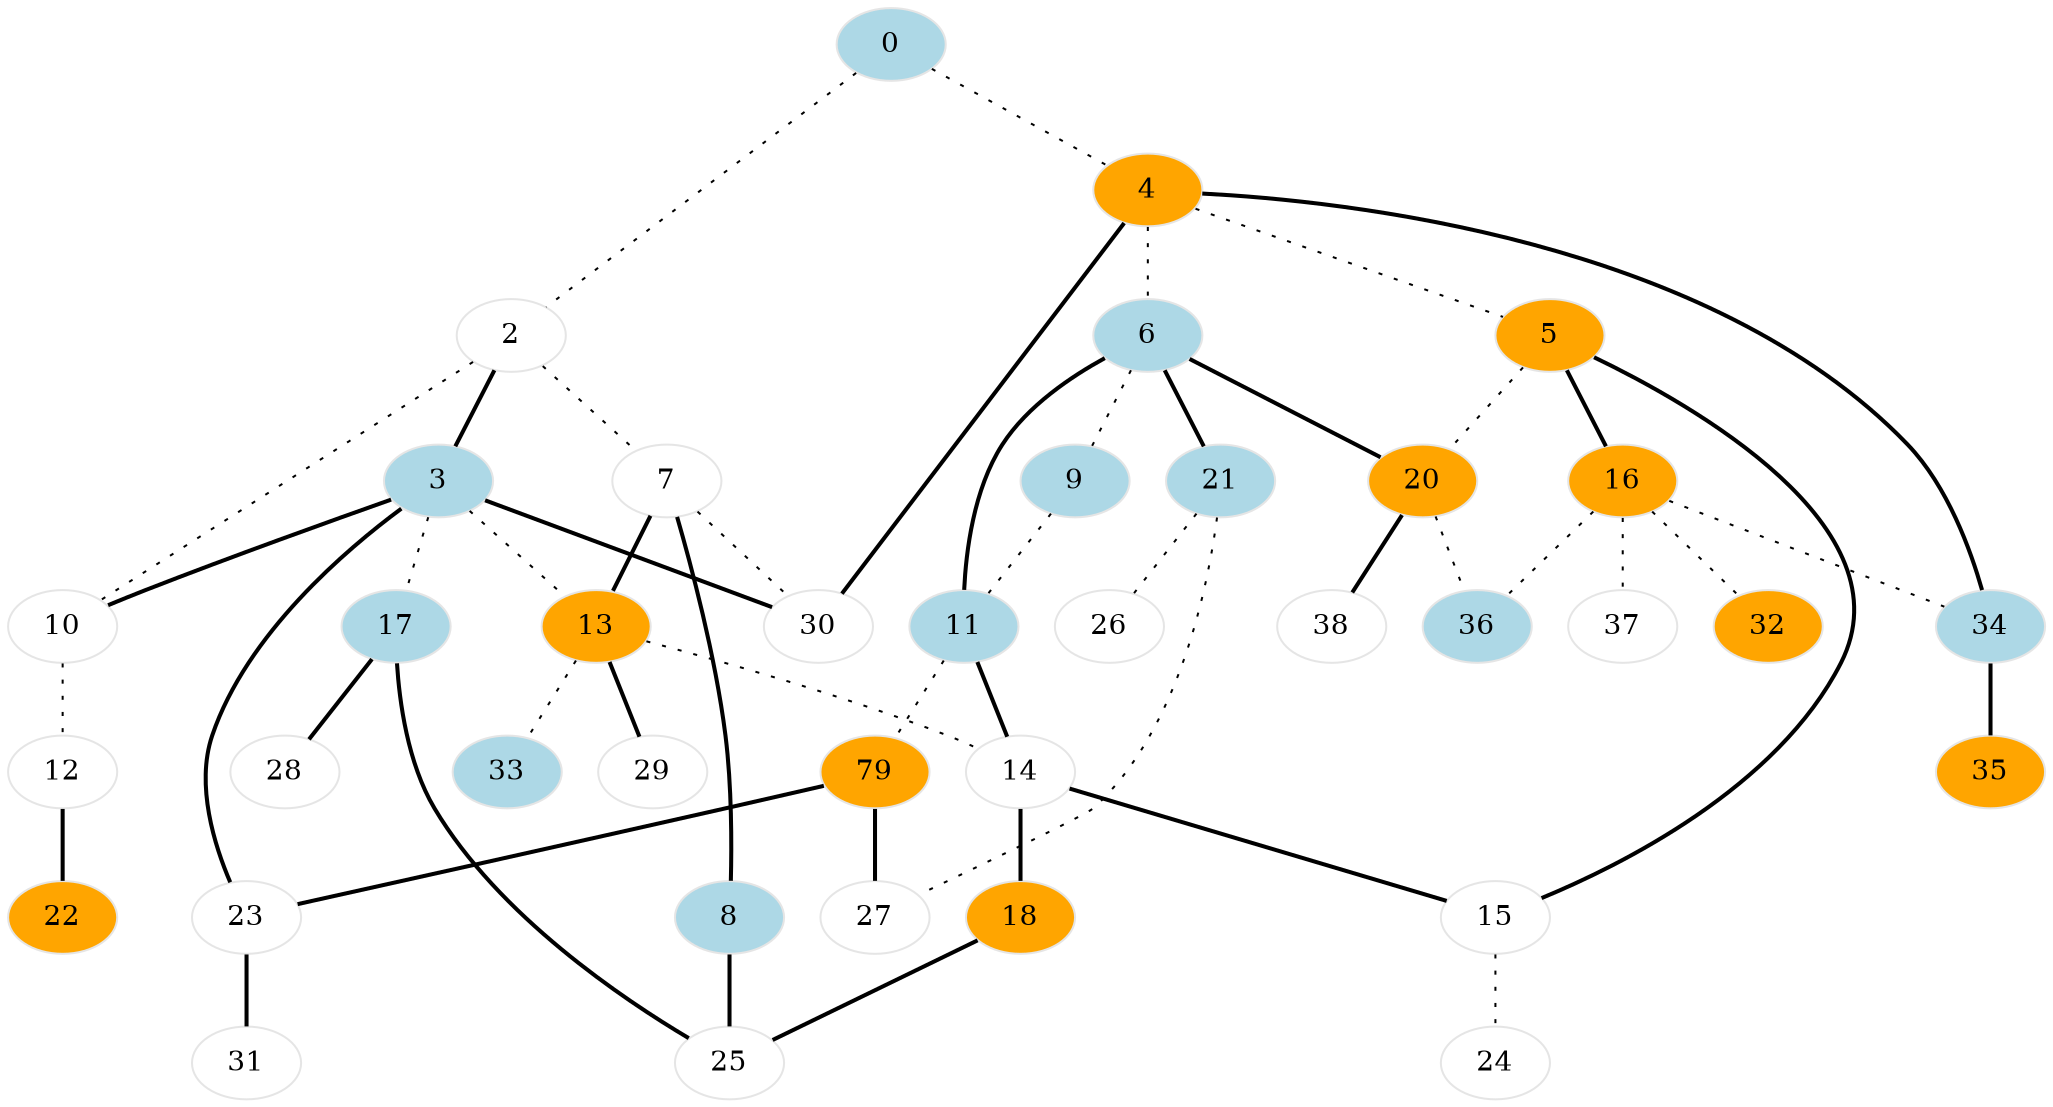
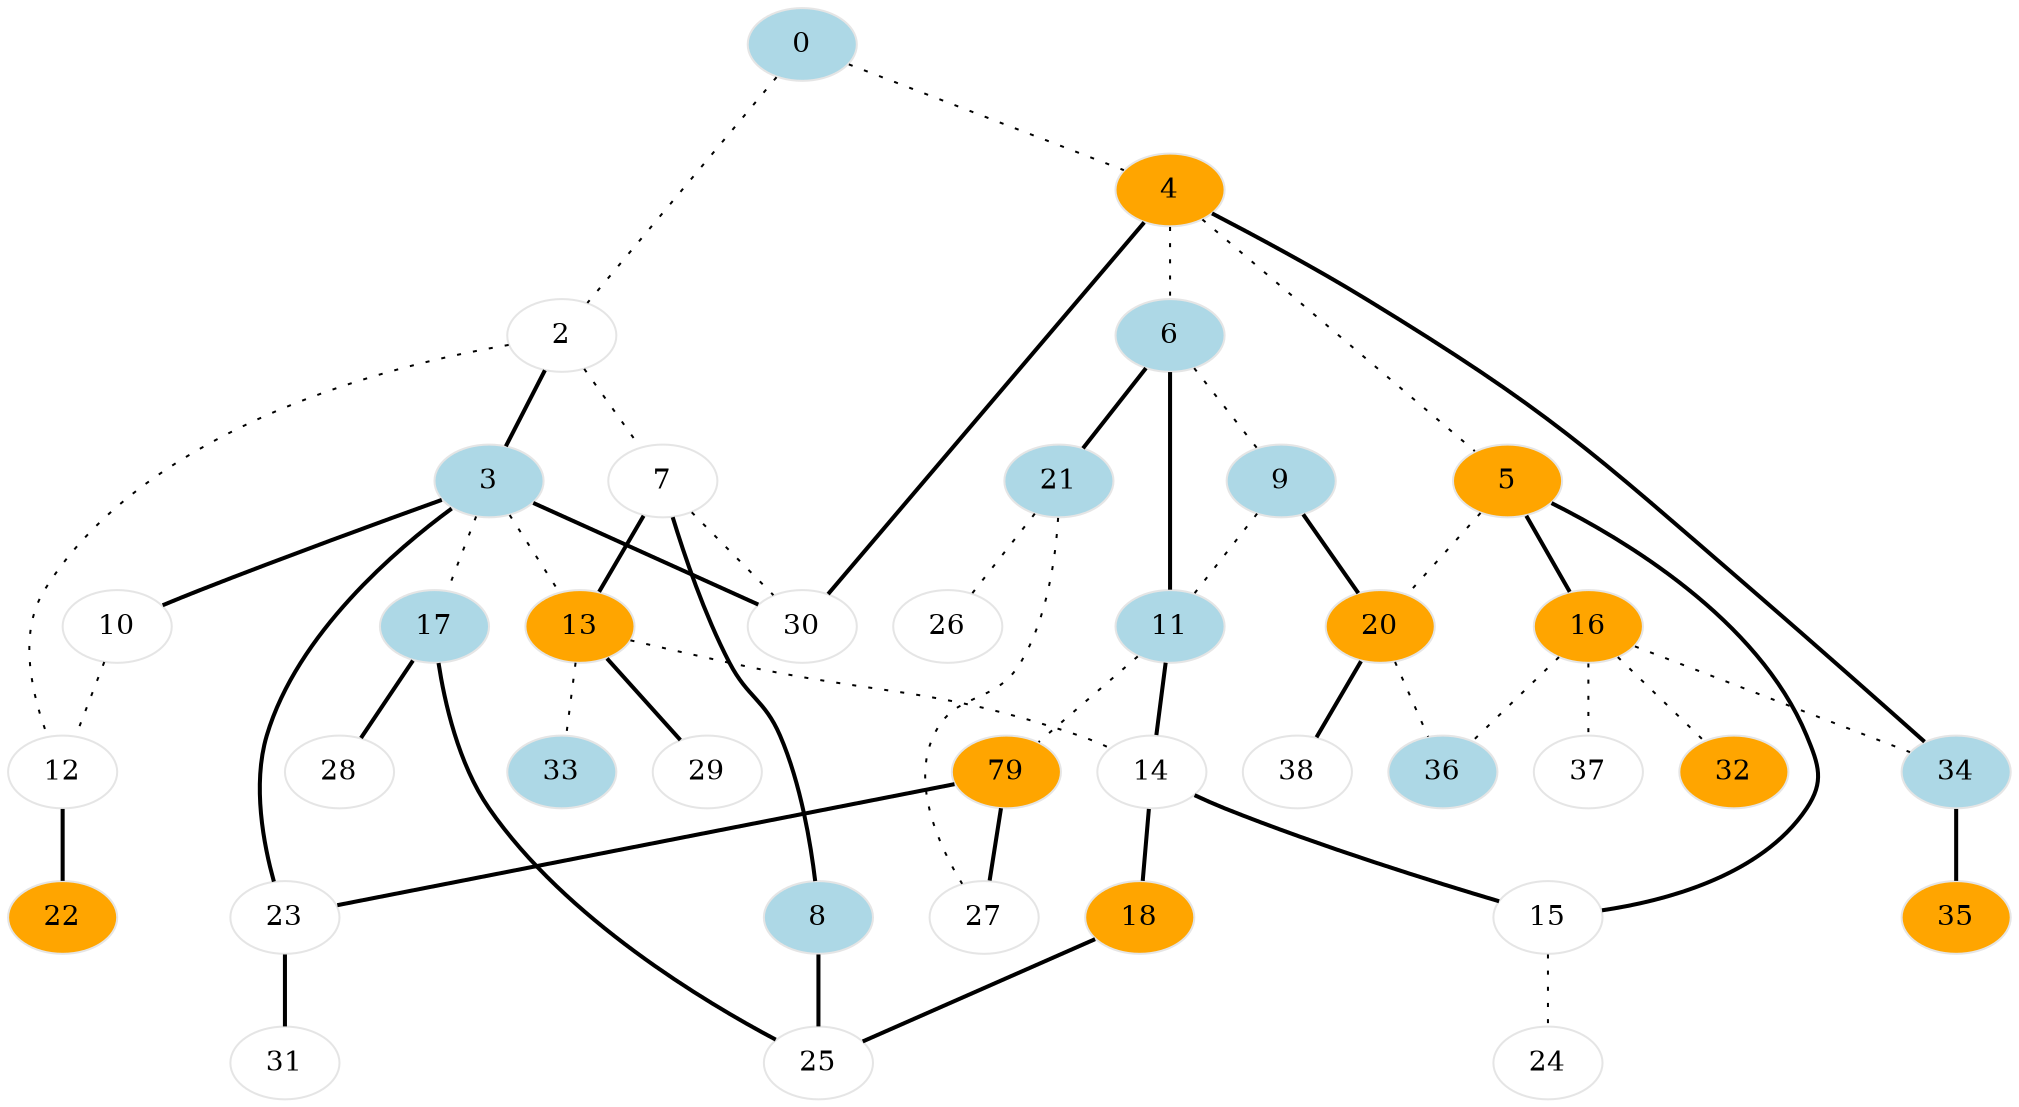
(1285, 408) -> (1331, 554)
(287, 481) -> (185, 459)
